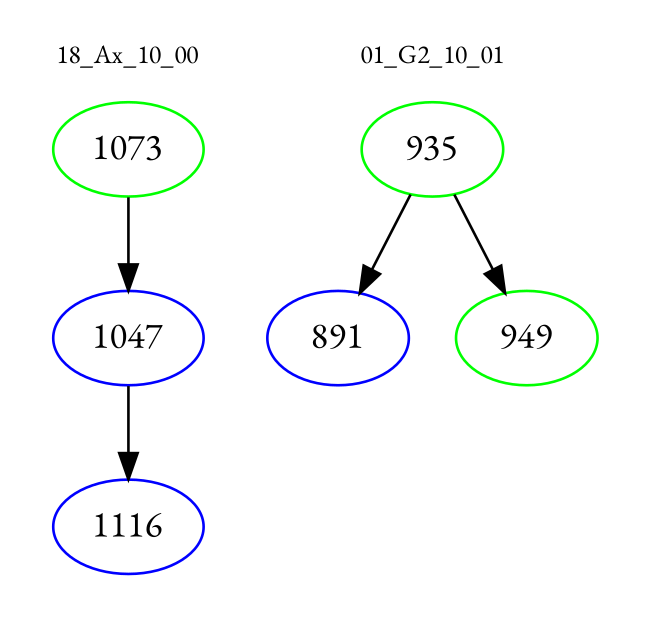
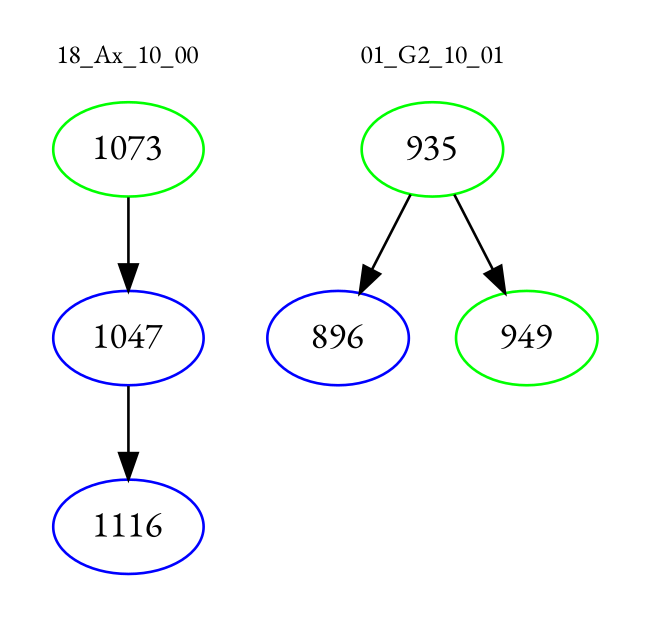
(338, 338) -> (338, 338)
